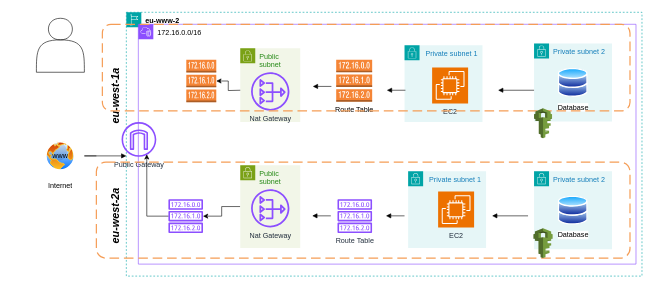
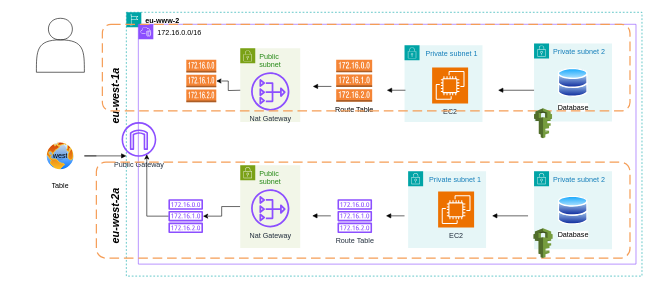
(60, 156) -> (60, 156)
(60, 186) -> (60, 186)
